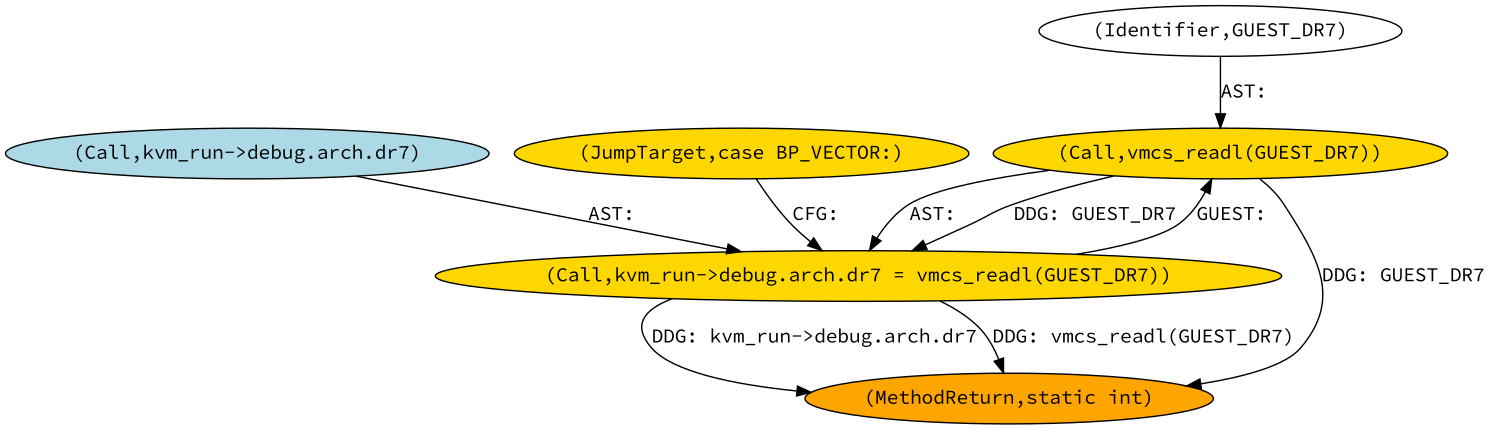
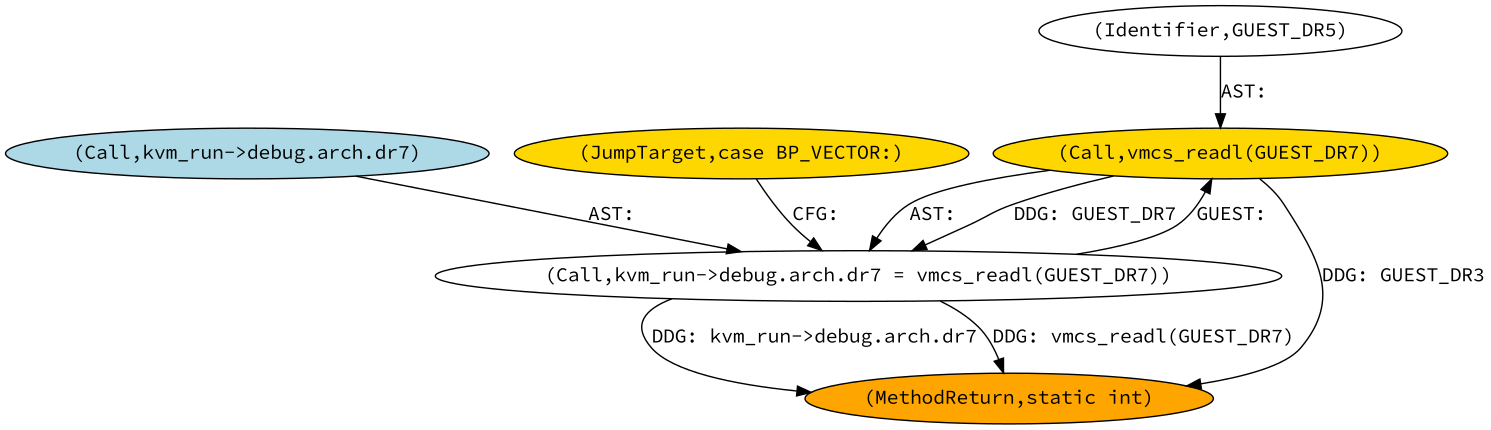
(1220, 31) -> (1220, 31)
(858, 276) -> (858, 276)
(1404, 276) -> (1404, 276)
